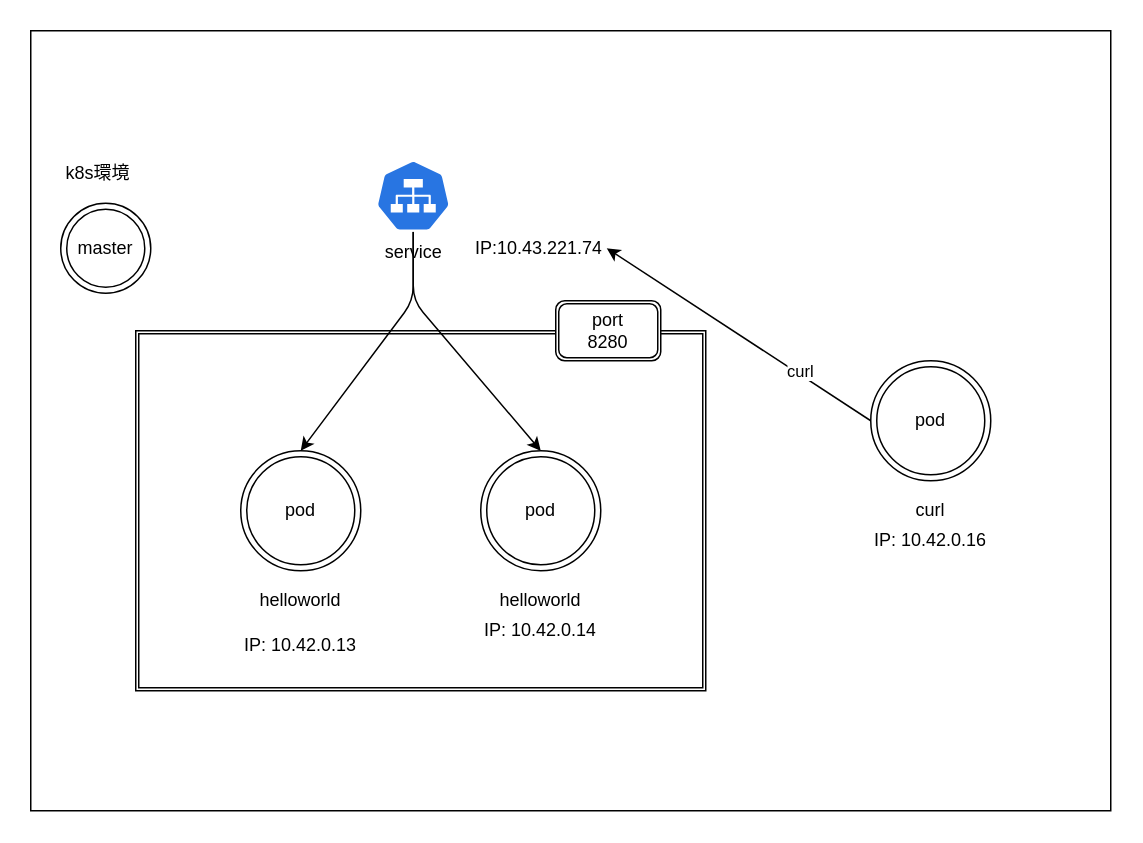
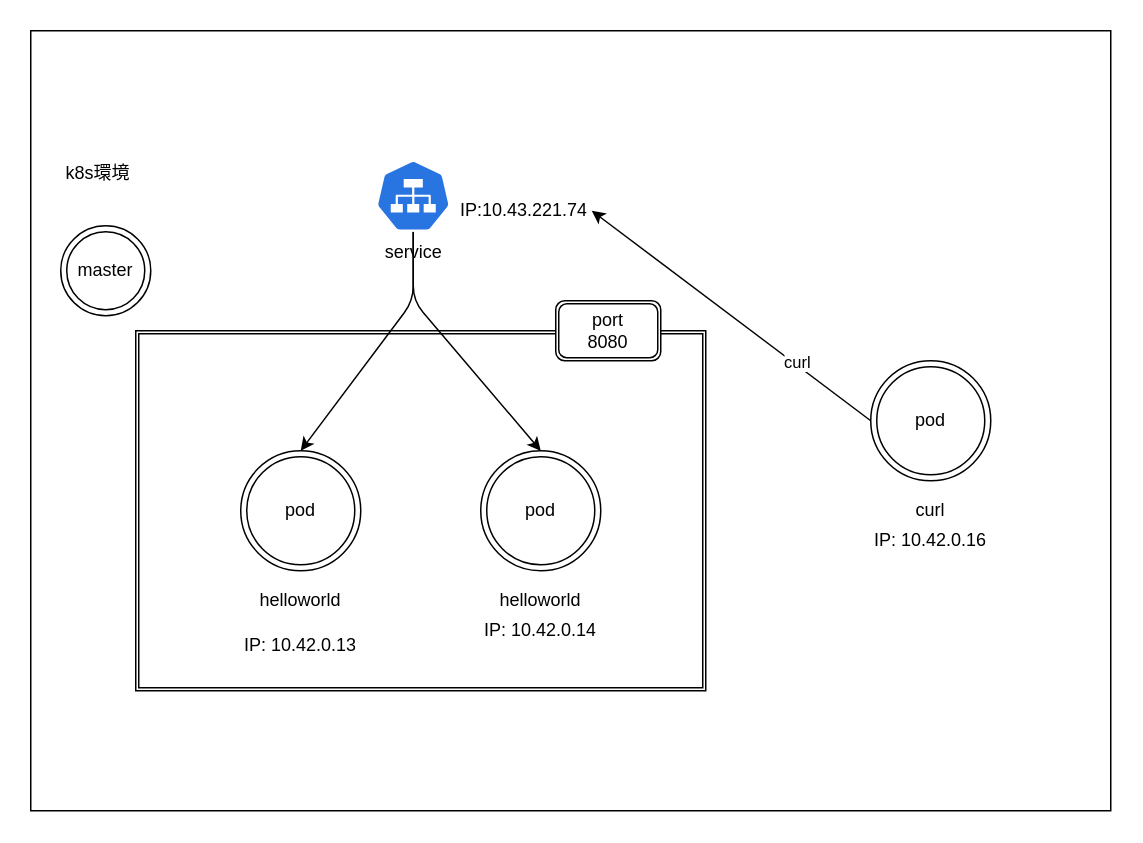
(106, 248) -> (106, 271)
(539, 248) -> (524, 211)
(608, 331) -> (608, 331)
